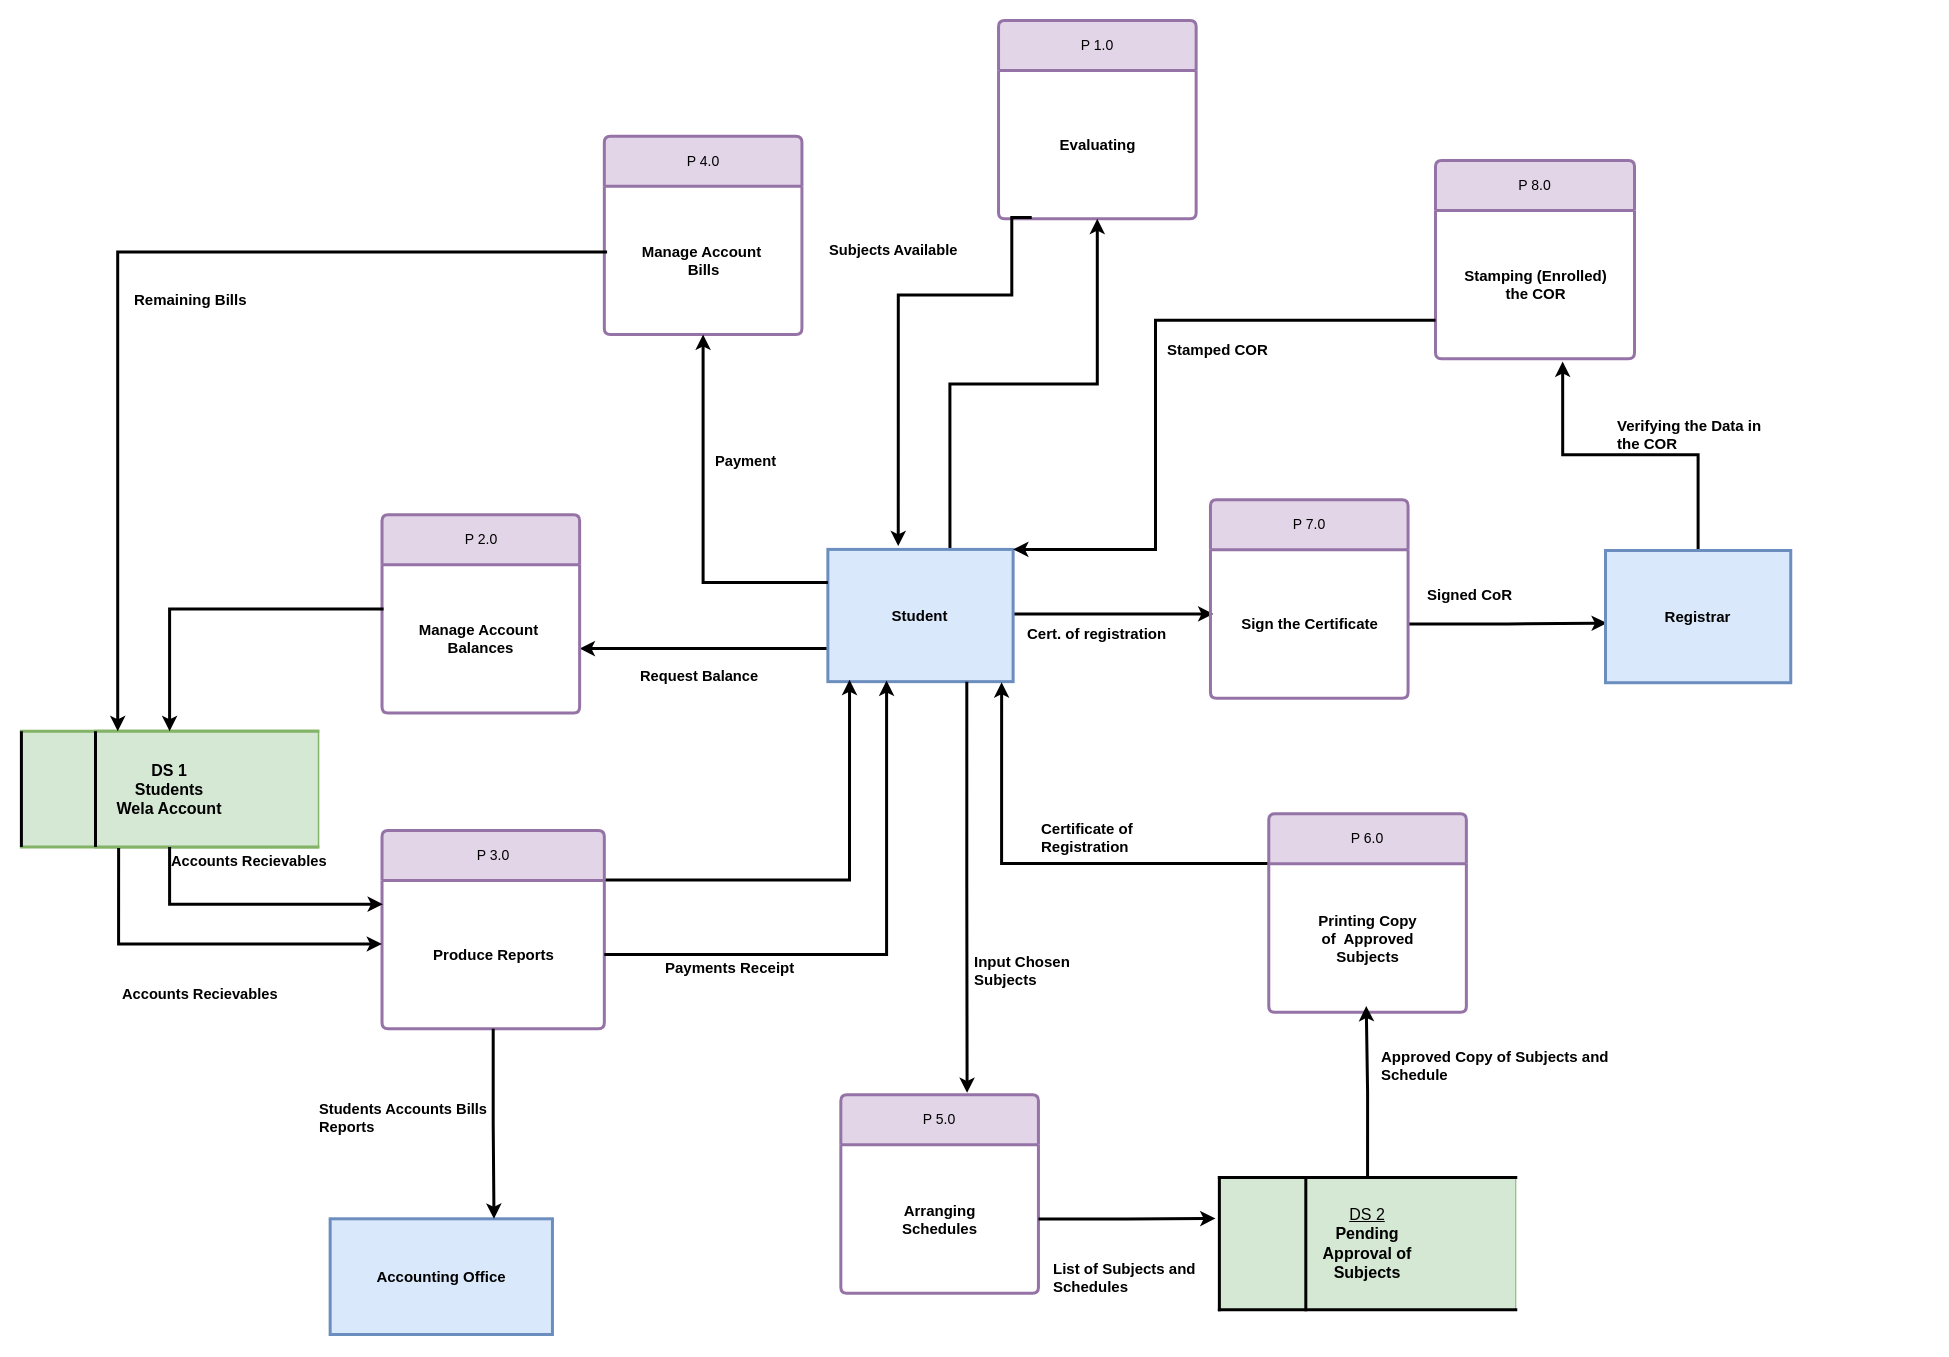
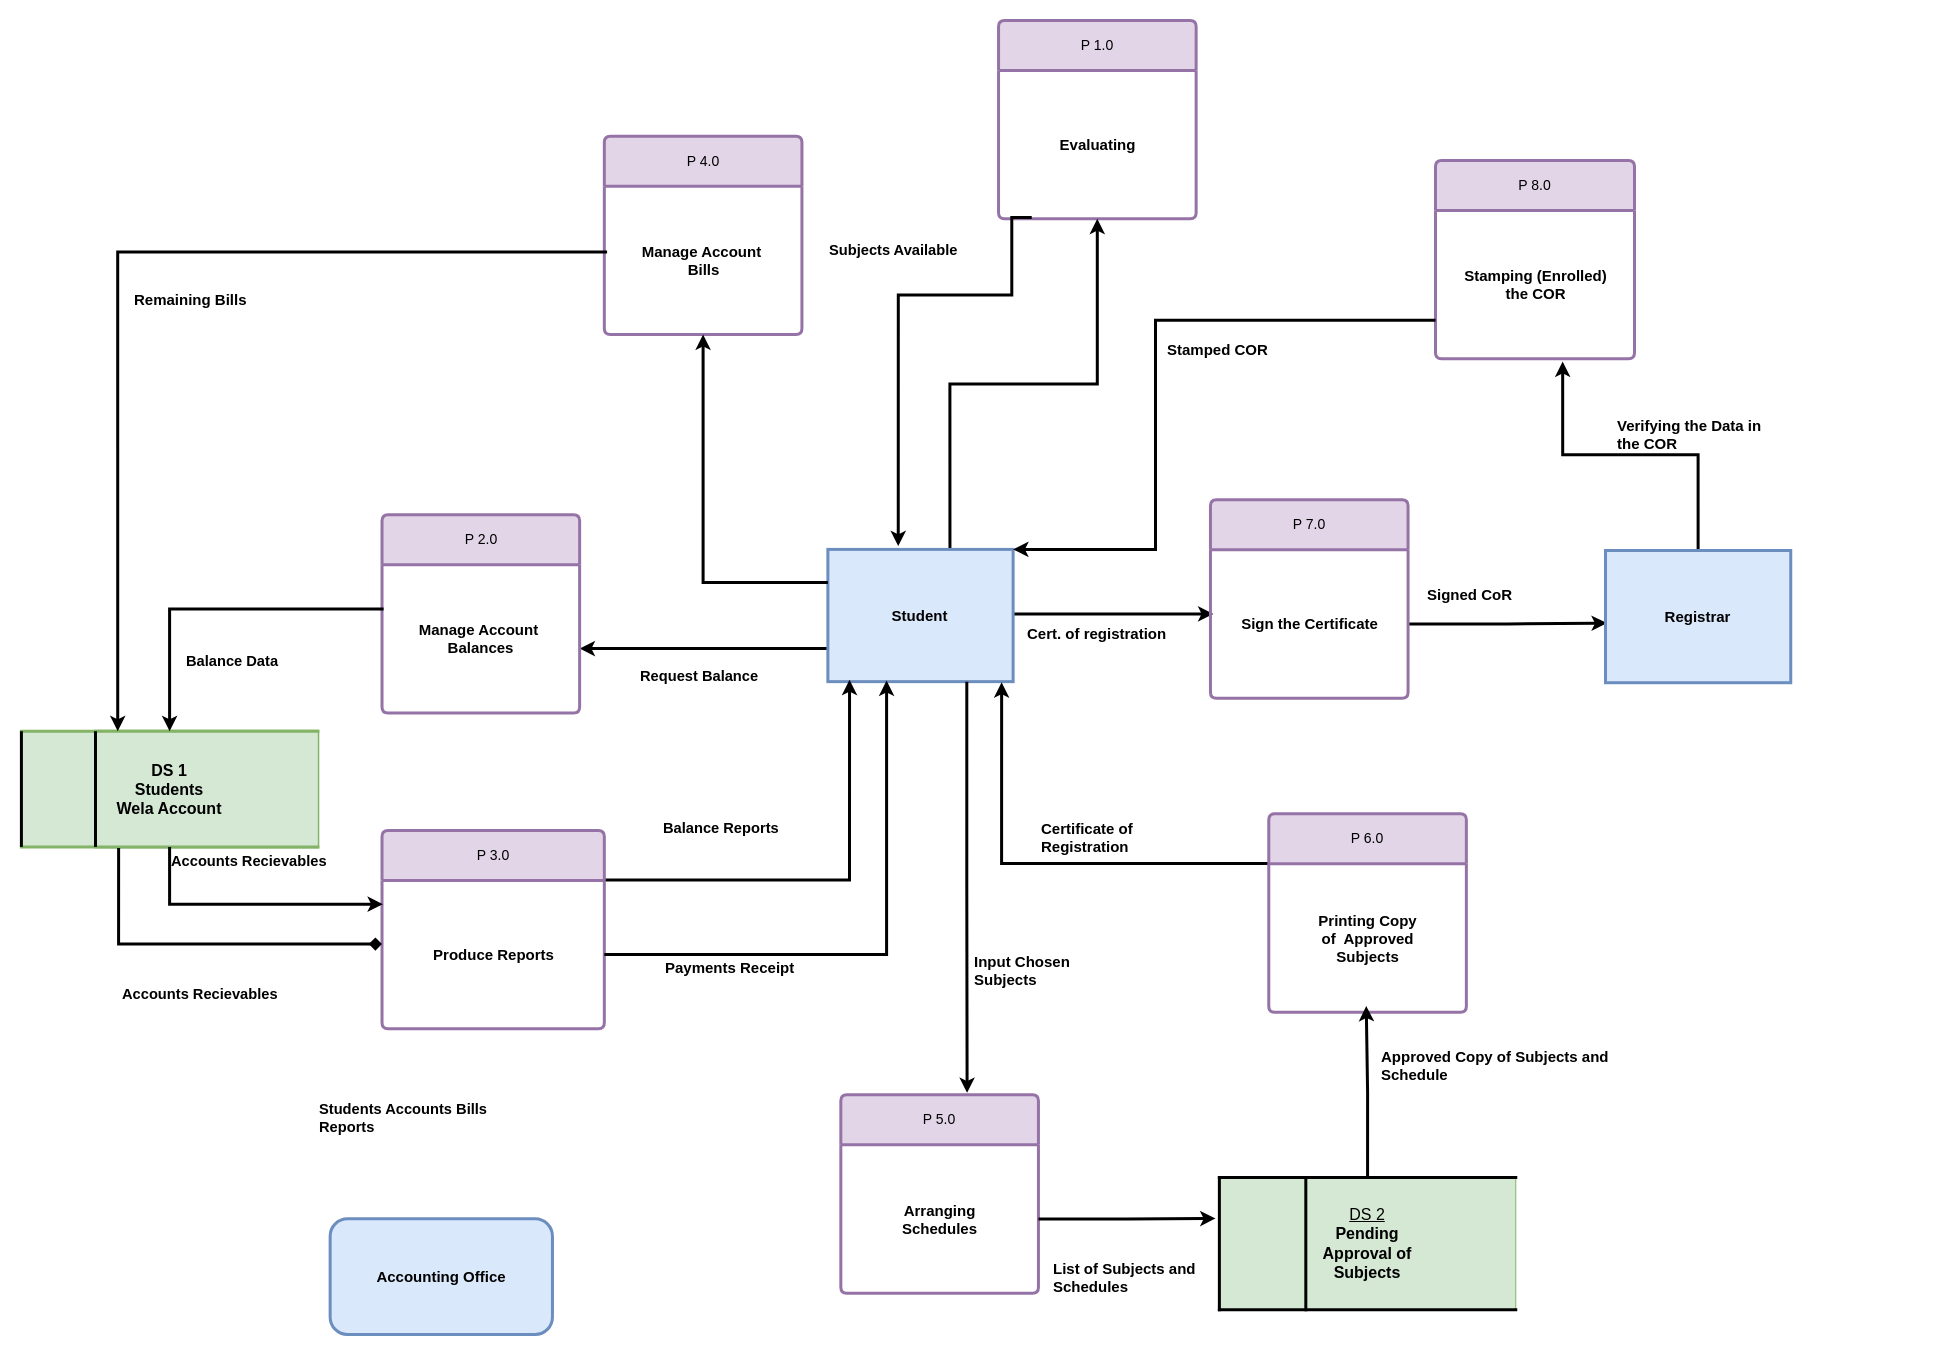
(812, 480) -> none
none -> (283, 680)
none -> (760, 847)
(369, 944) -> (369, 944)
(493, 1119) -> none
(441, 1277) -> (441, 1277)
